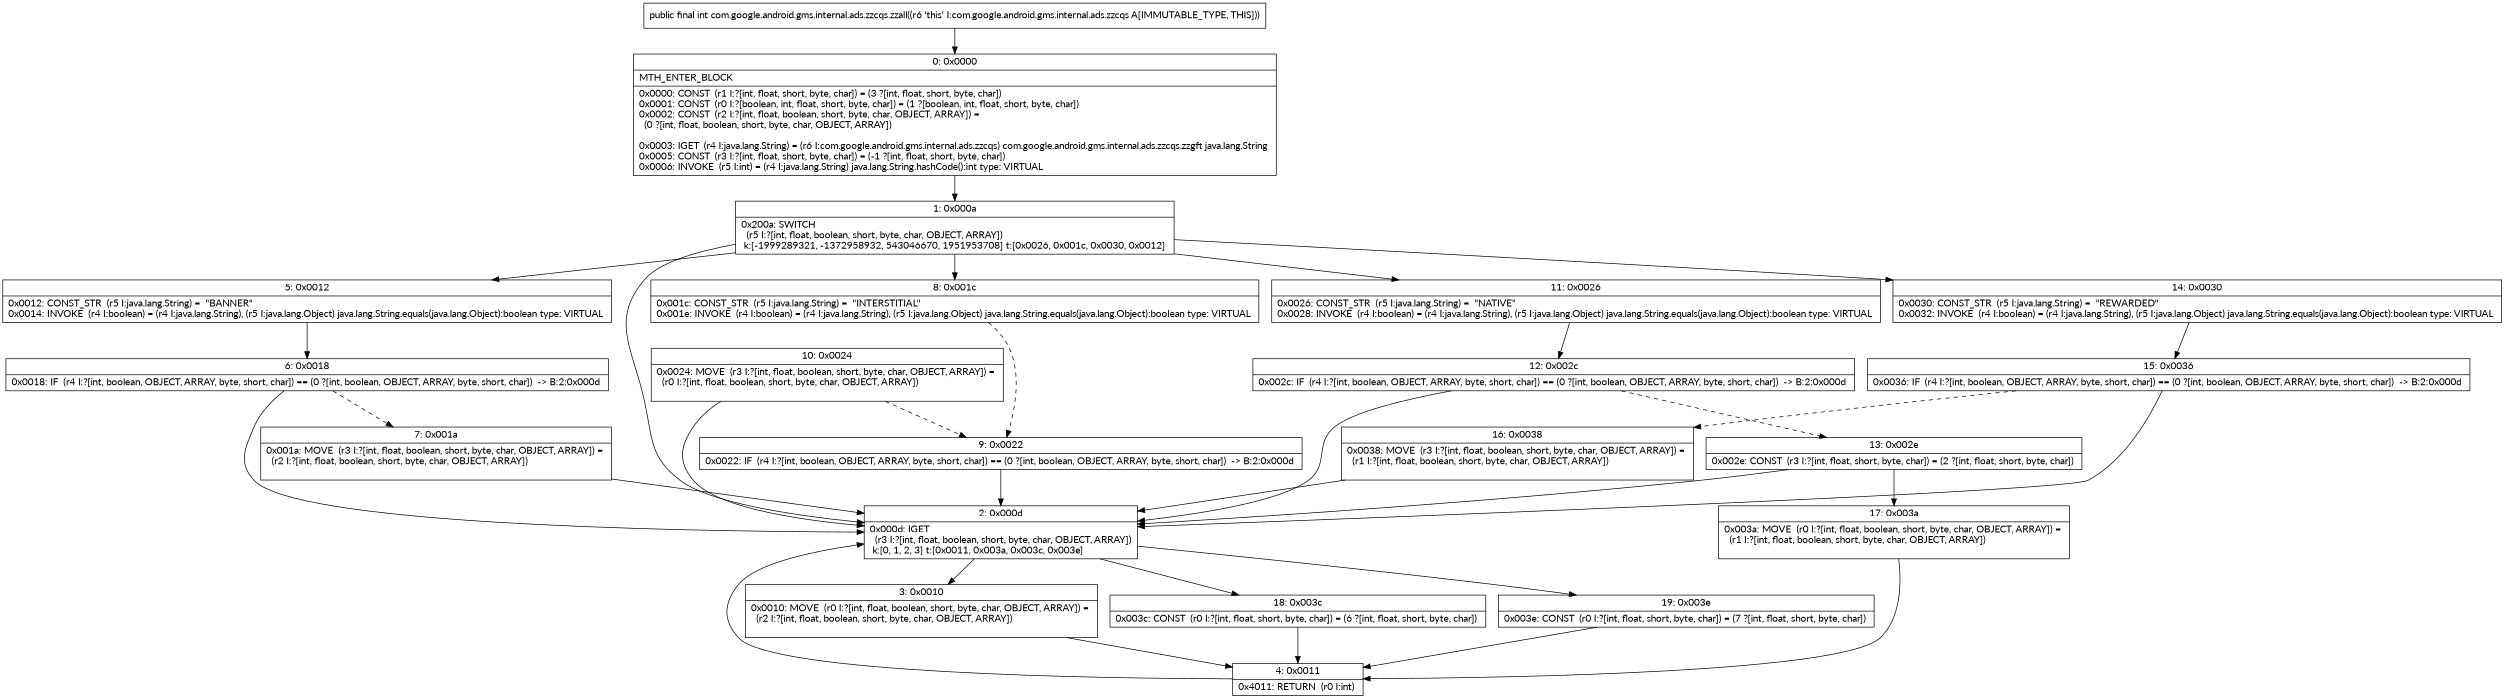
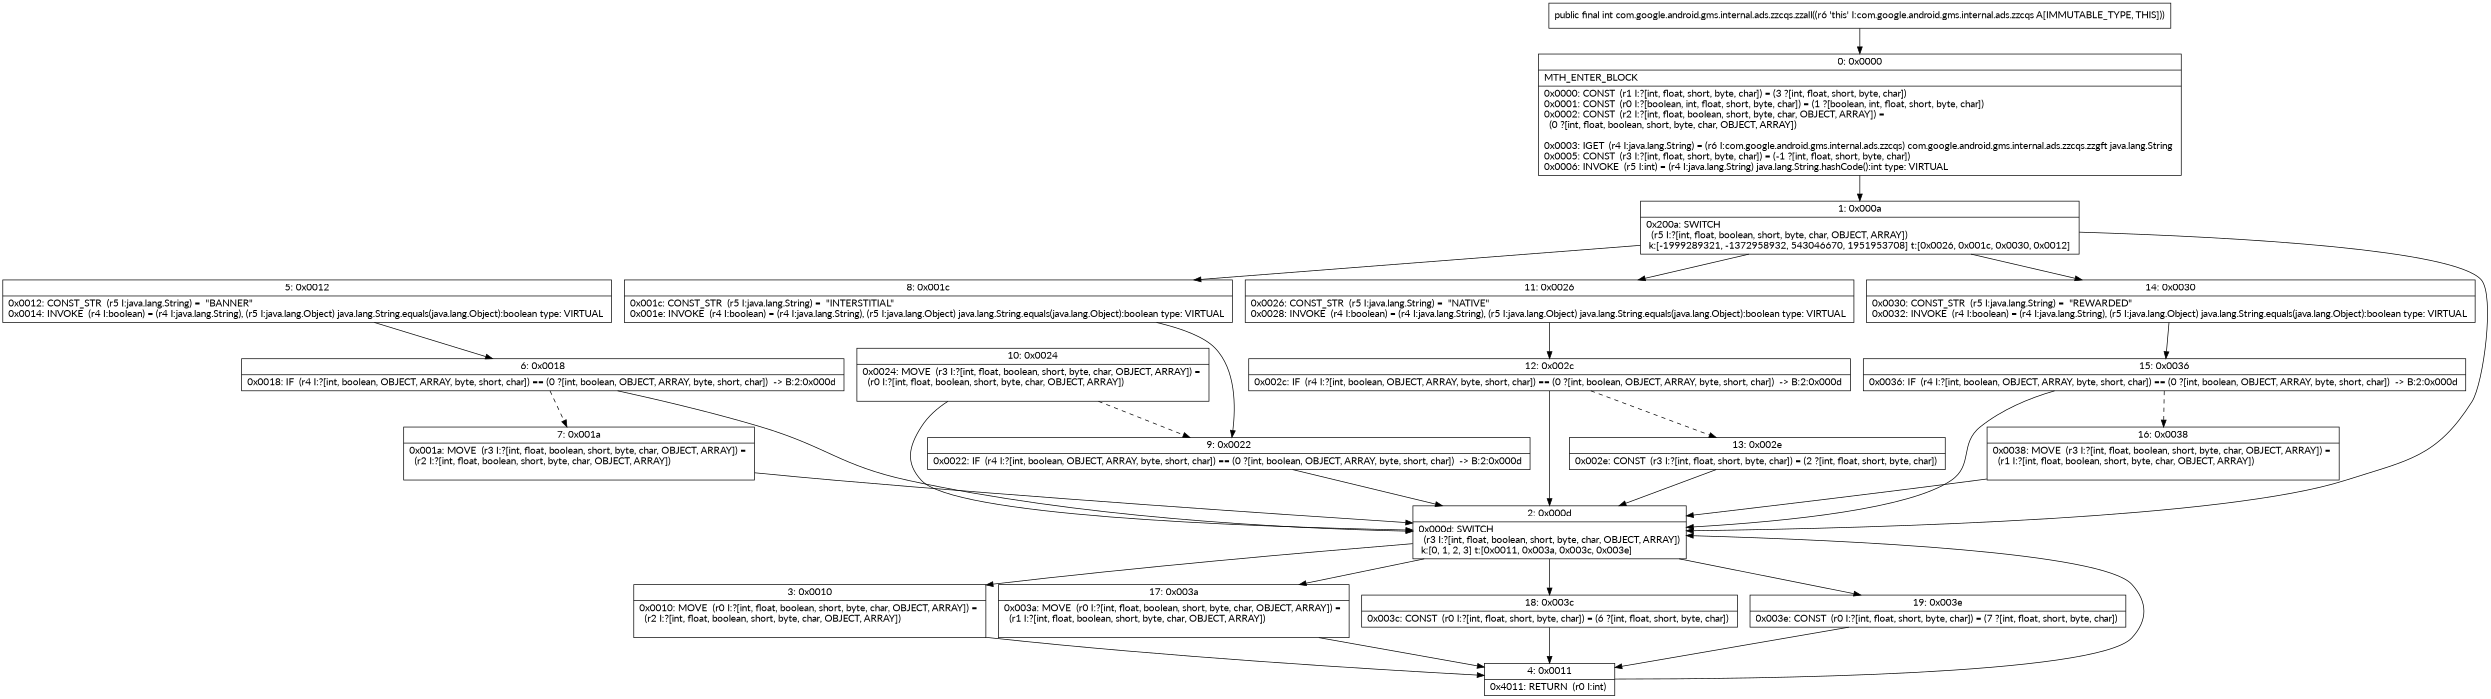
(617, 266) -> none
(1016, 373) -> (1222, 357)
(1894, 484) -> (1365, 571)
(902, 530) -> (1459, 530)
